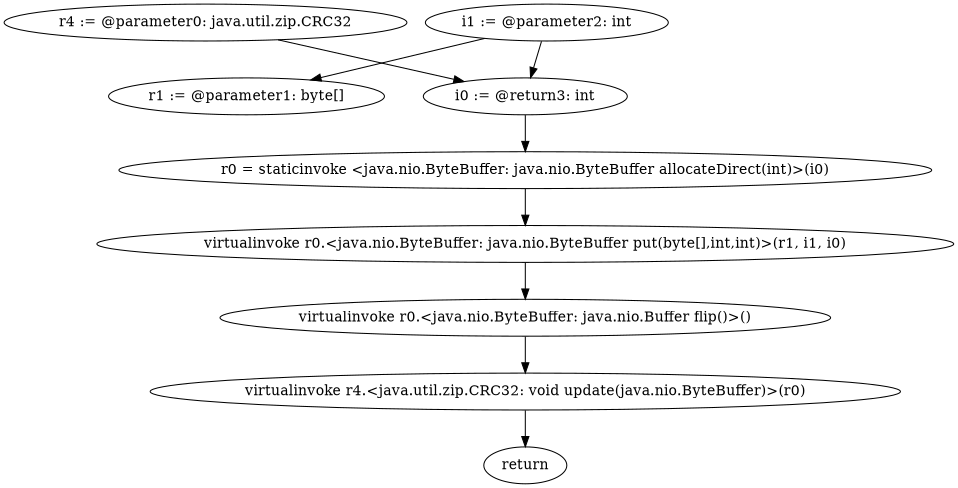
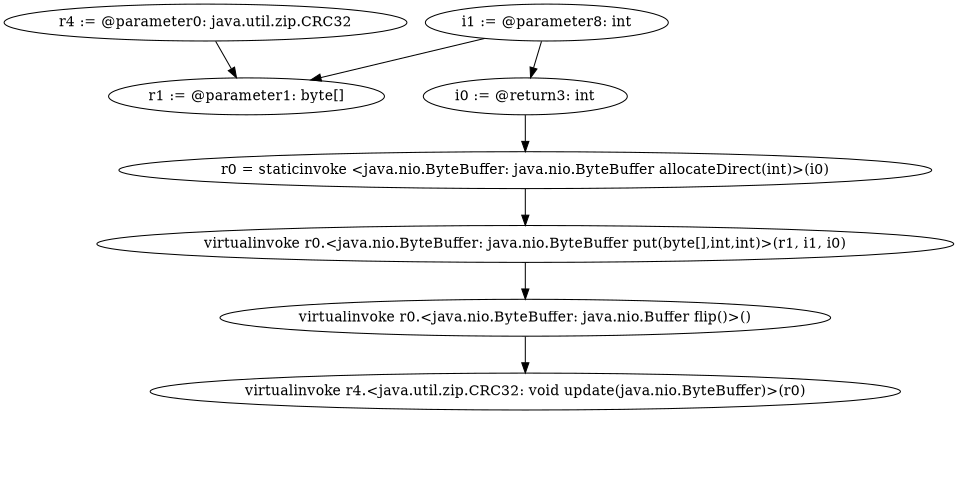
(547, 23) -> (547, 23)
(366, 60) -> (223, 55)
(525, 465) -> none
